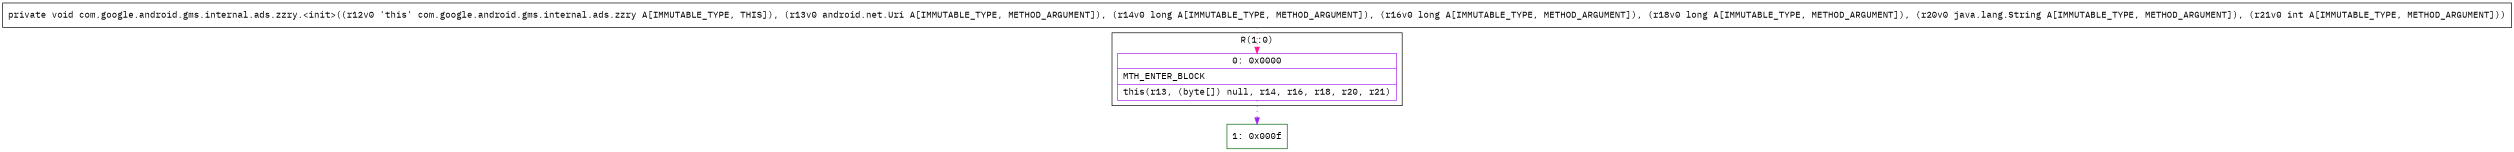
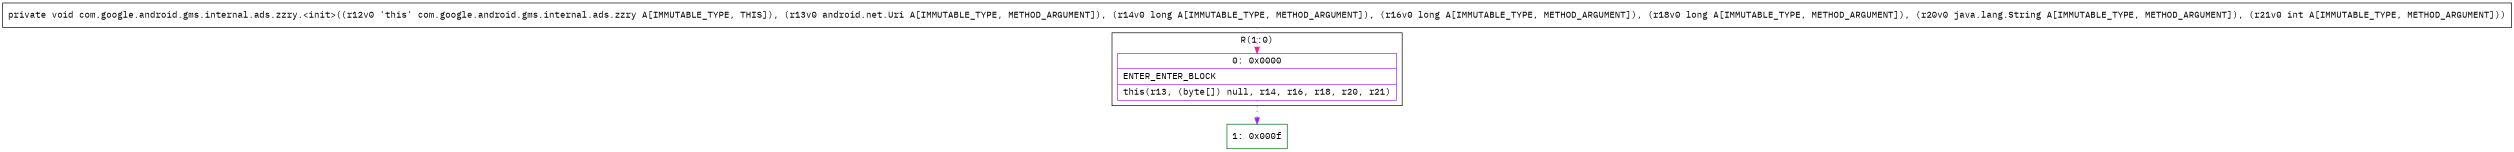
(1164, 76) -> (1170, 76)
